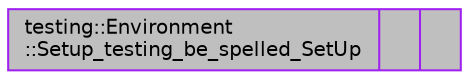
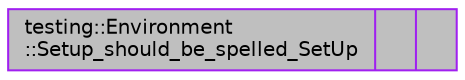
(194, 50) -> (192, 50)
